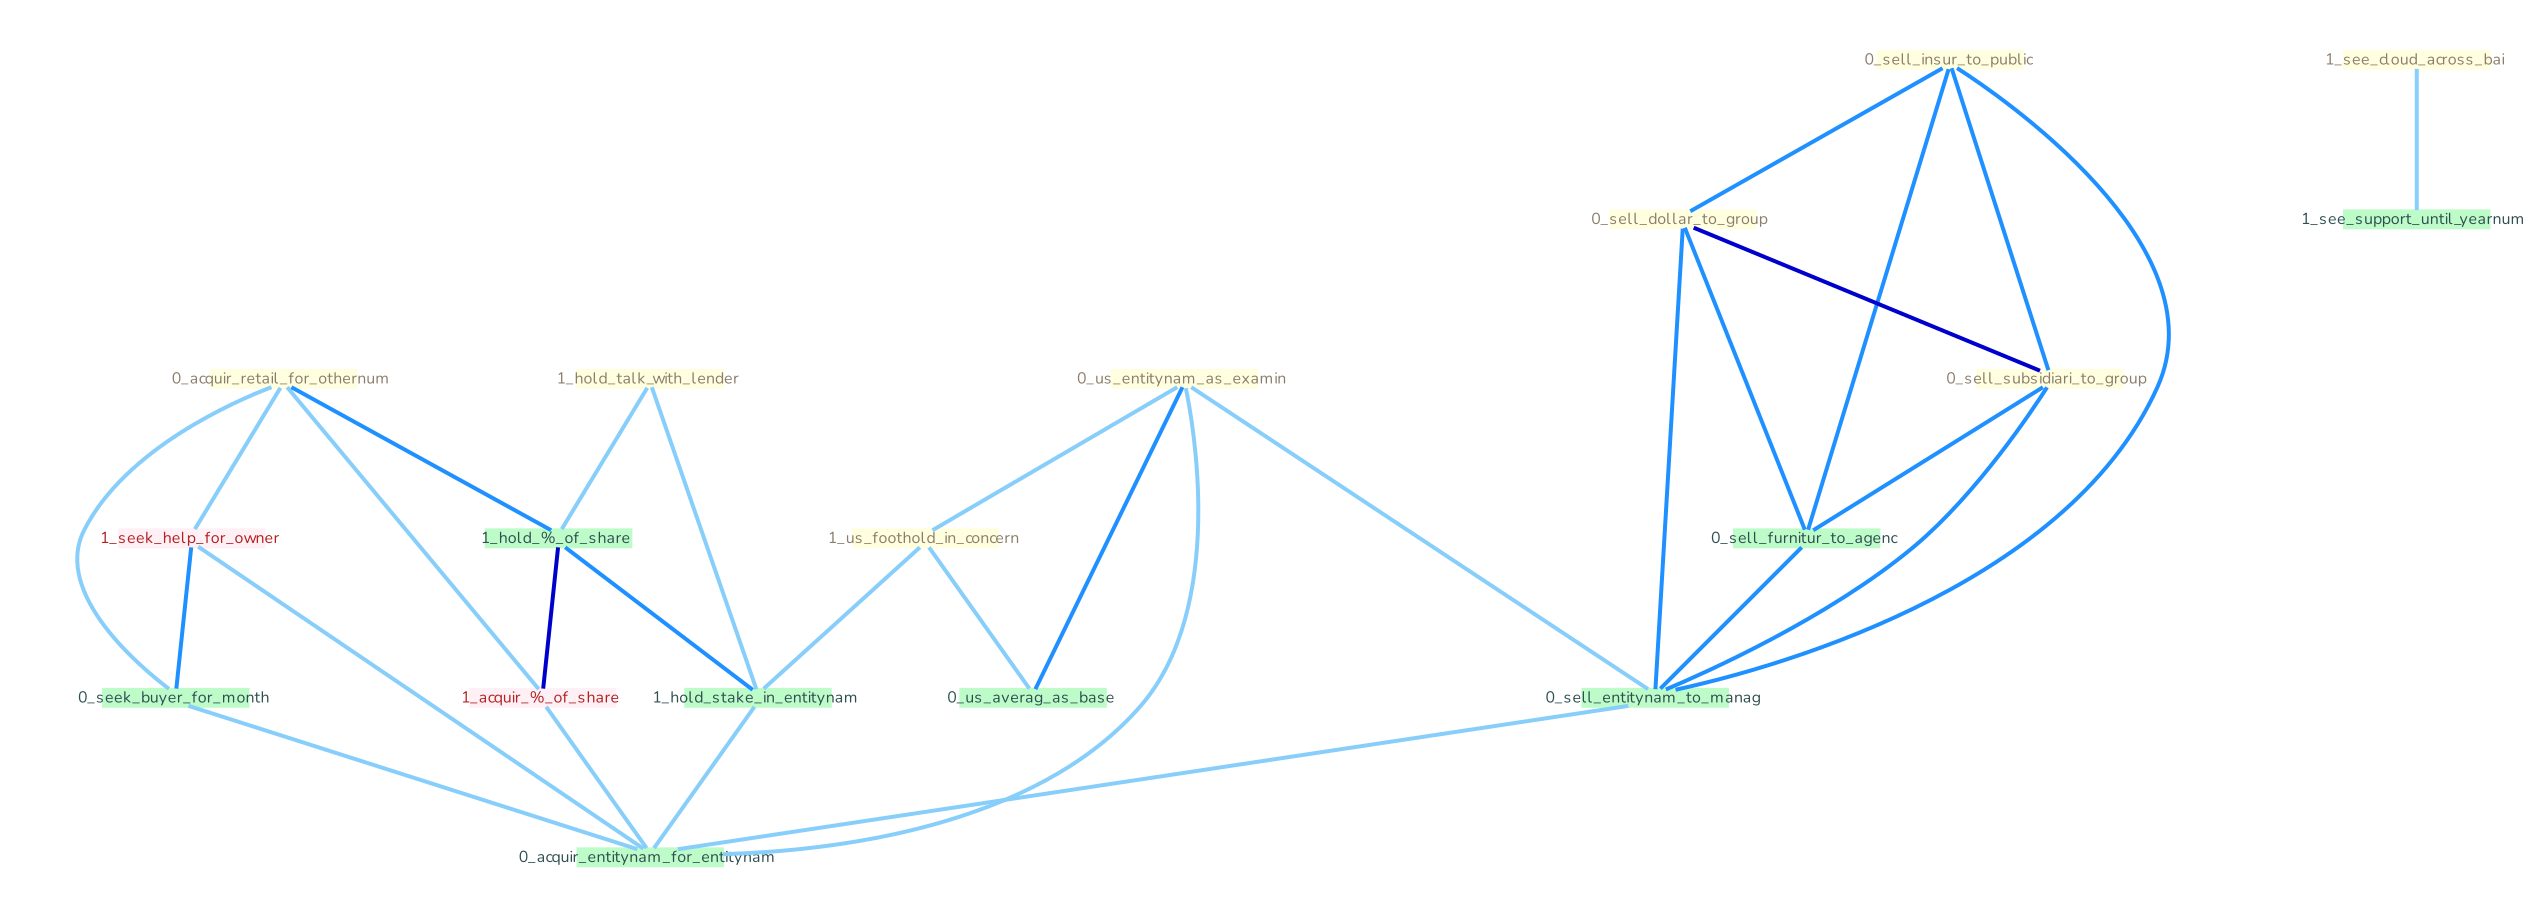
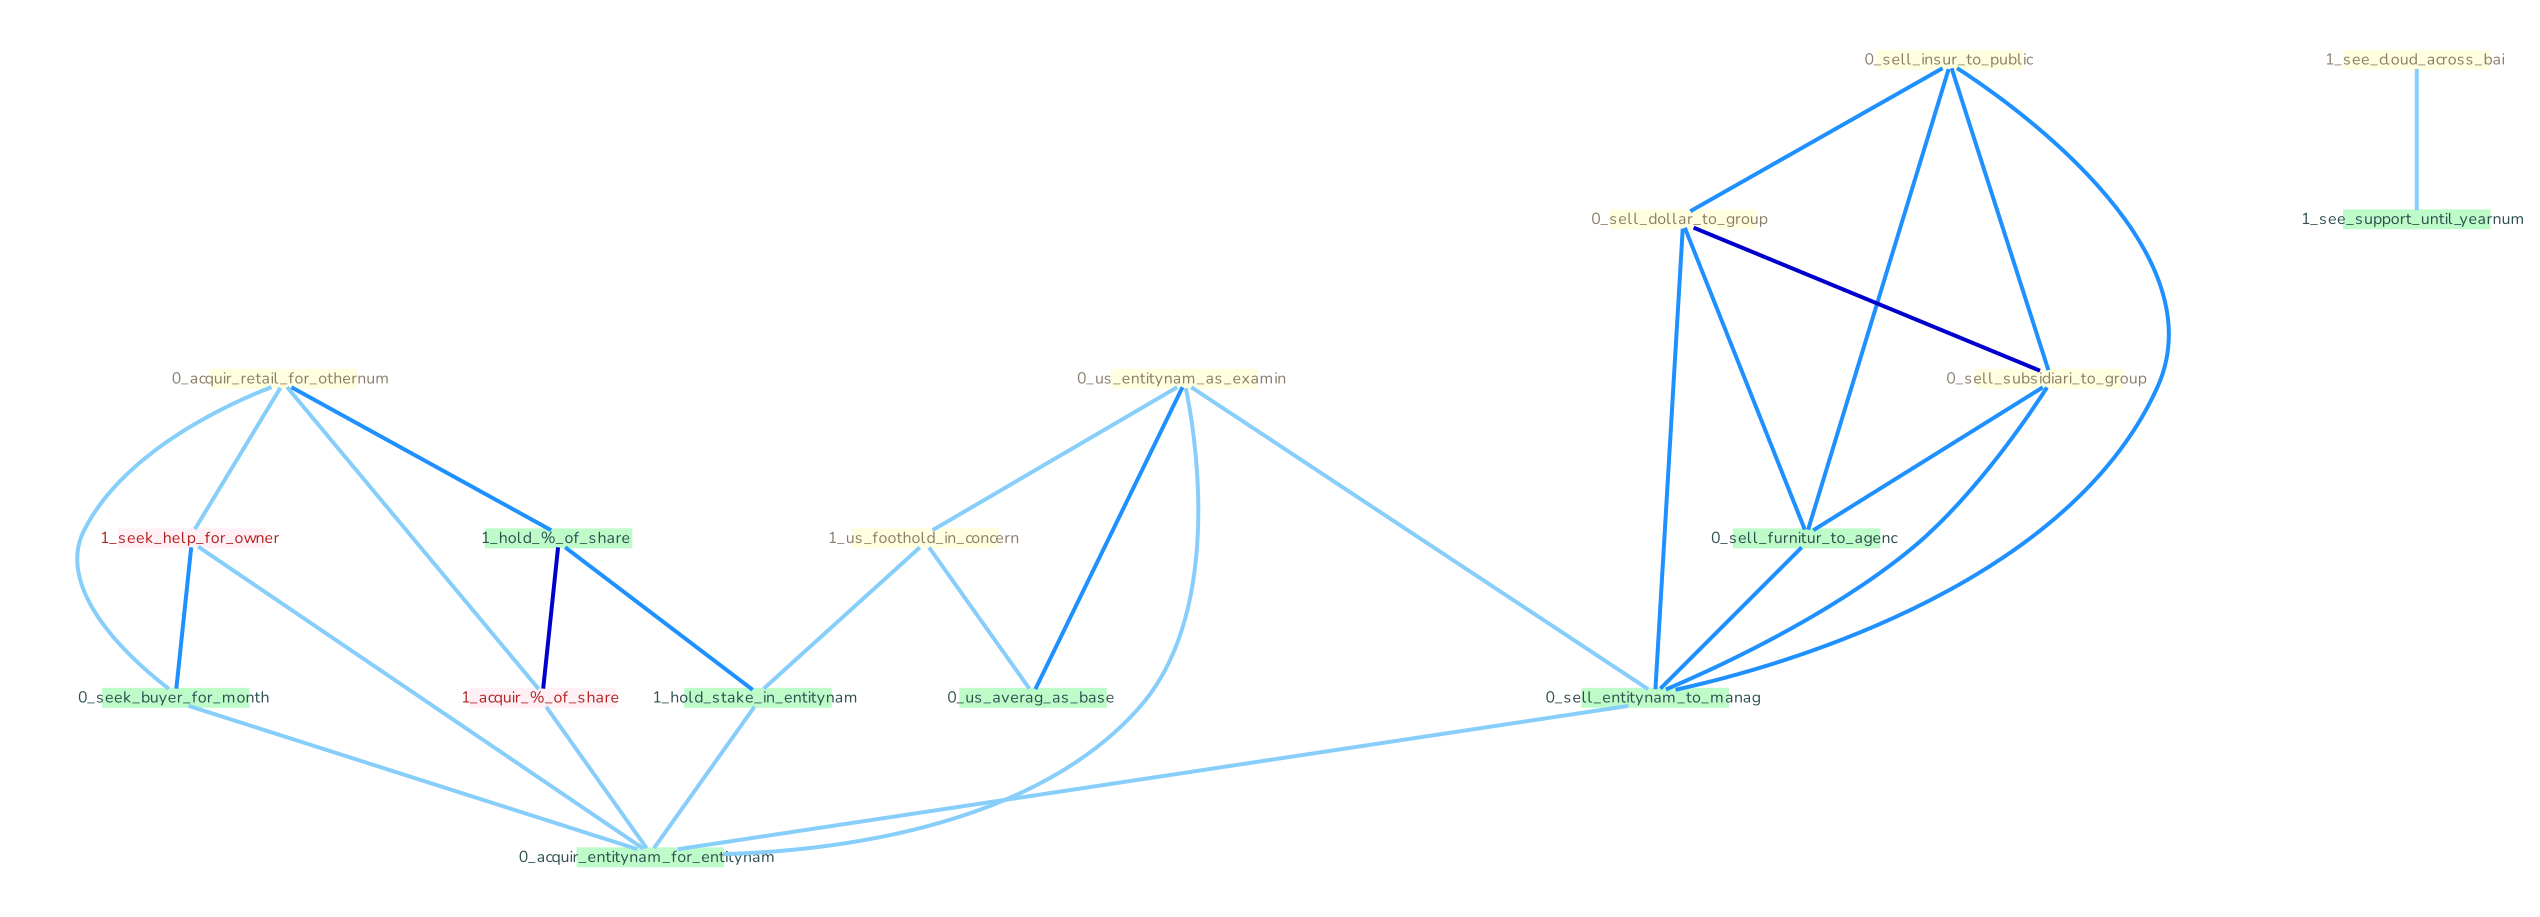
(650, 379) -> none
